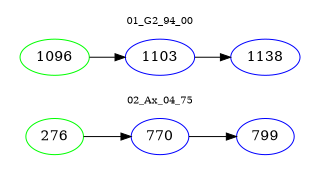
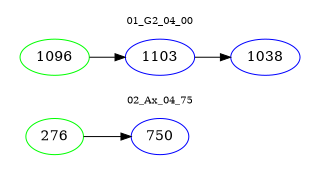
(160, 22) -> (160, 22)
(265, 57) -> (265, 57)
(160, 137) -> (160, 137)
(265, 137) -> none
